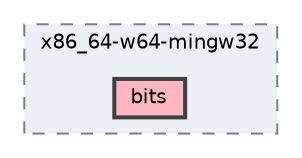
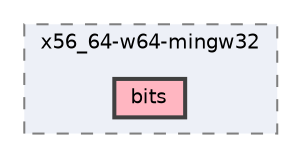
(151, 44) -> (151, 44)
